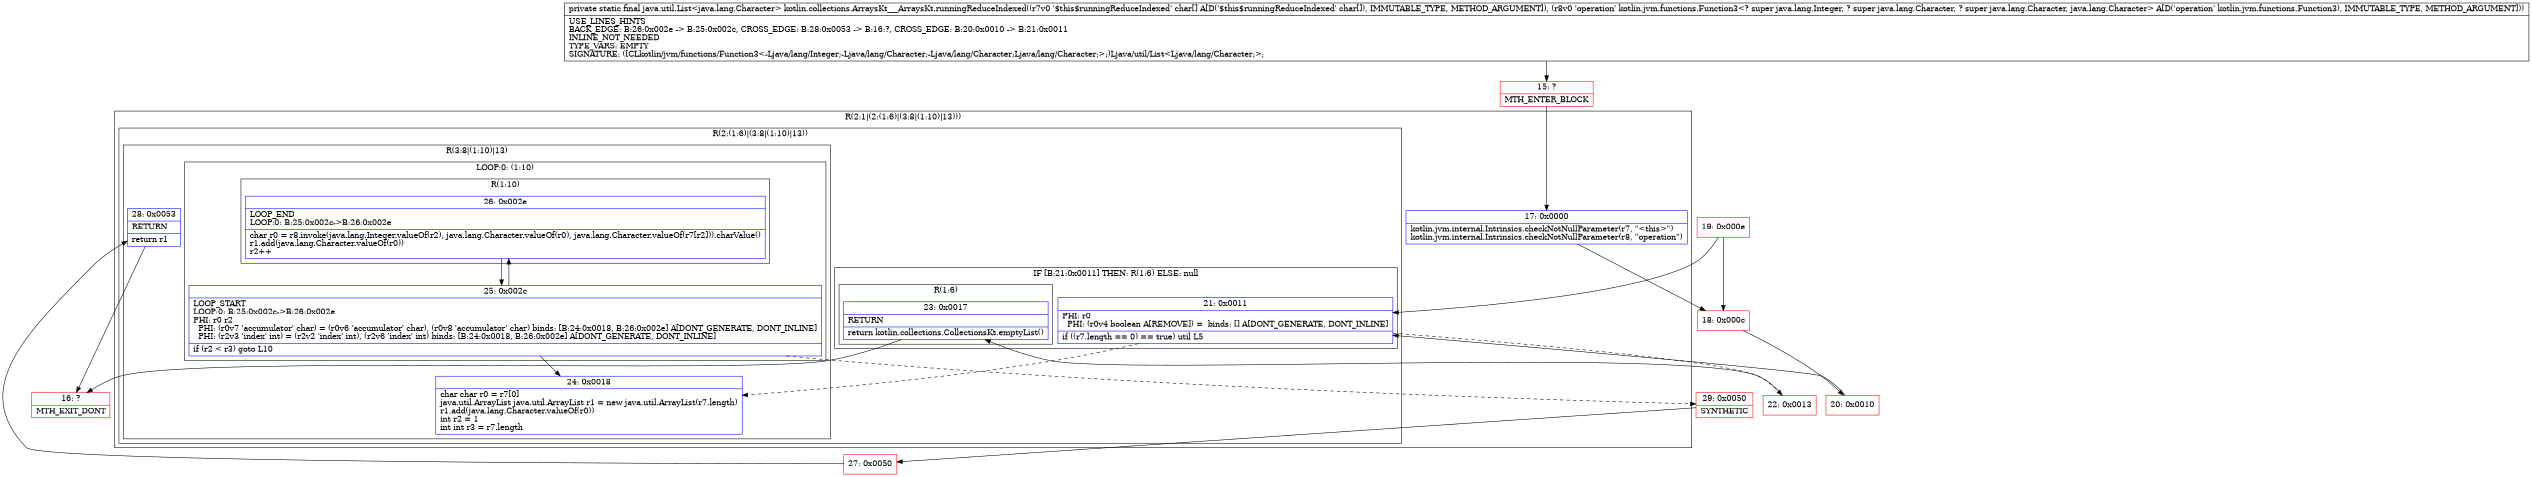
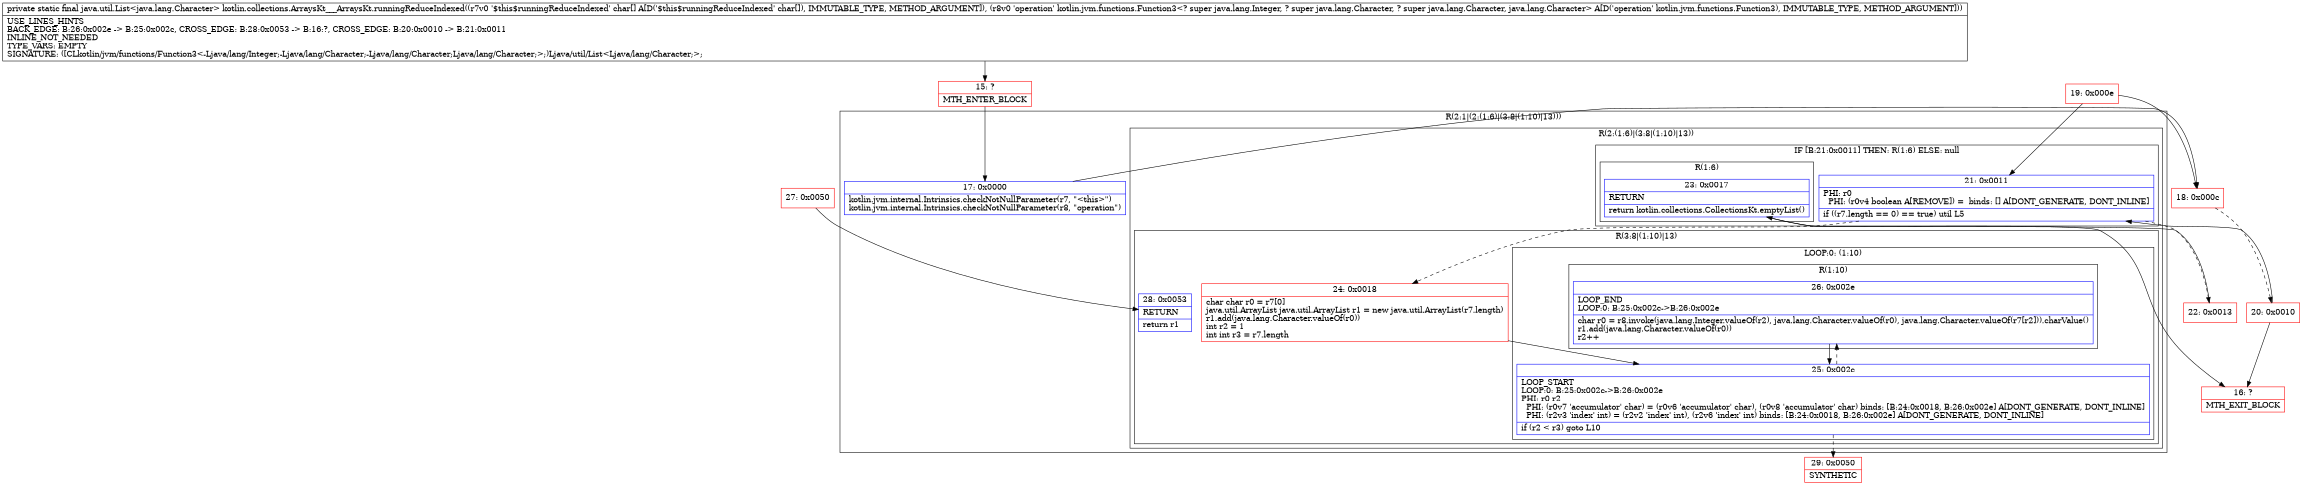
(509, 275) -> (1837, 357)
(110, 320) -> (2259, 352)
(1793, 358) -> (2252, 246)
(548, 364) -> (1571, 352)
(589, 405) -> (1355, 313)
(71, 411) -> (2243, 405)
(1299, 435) -> none
